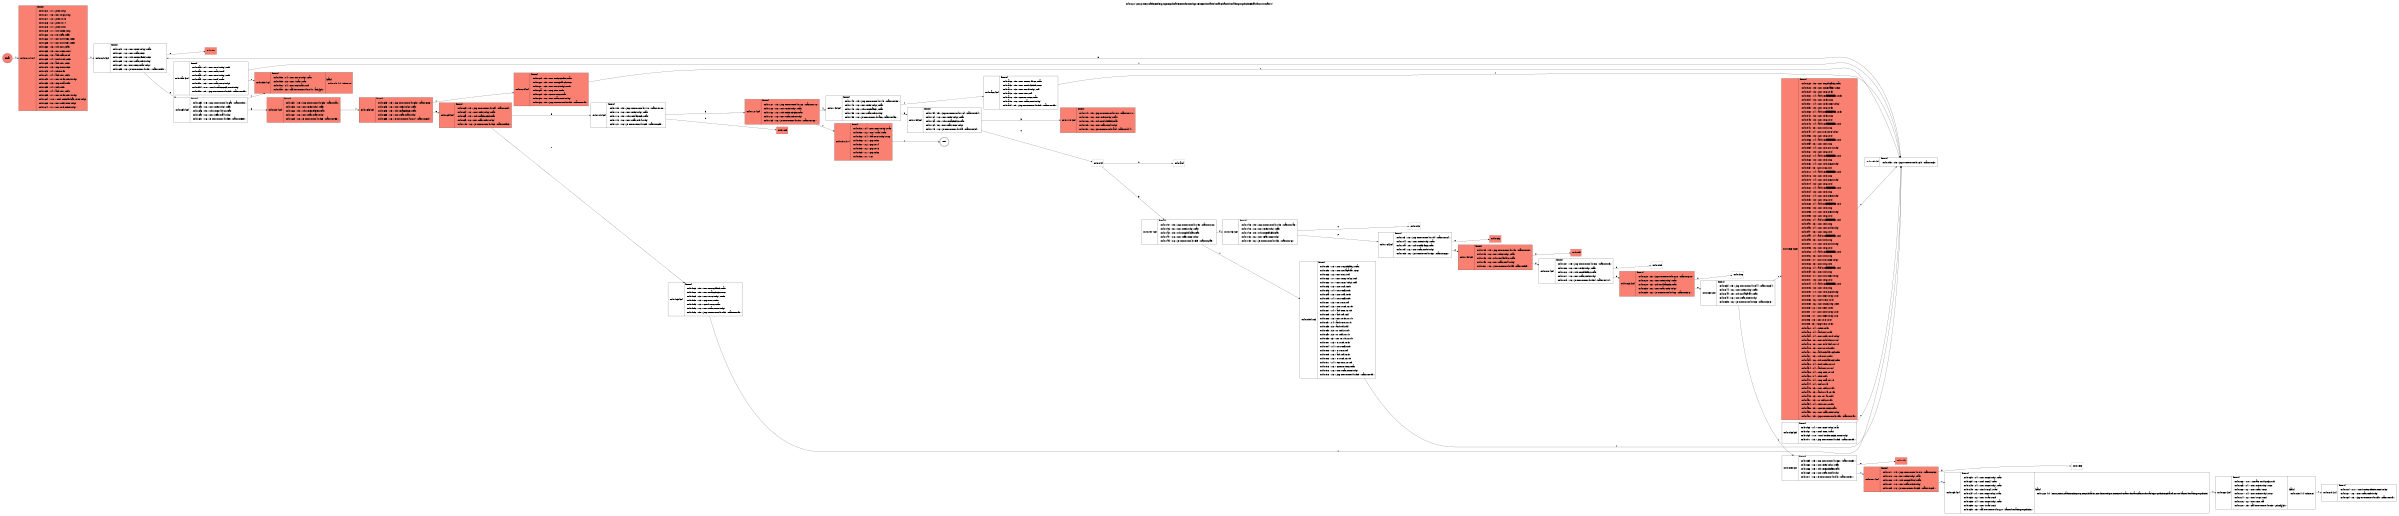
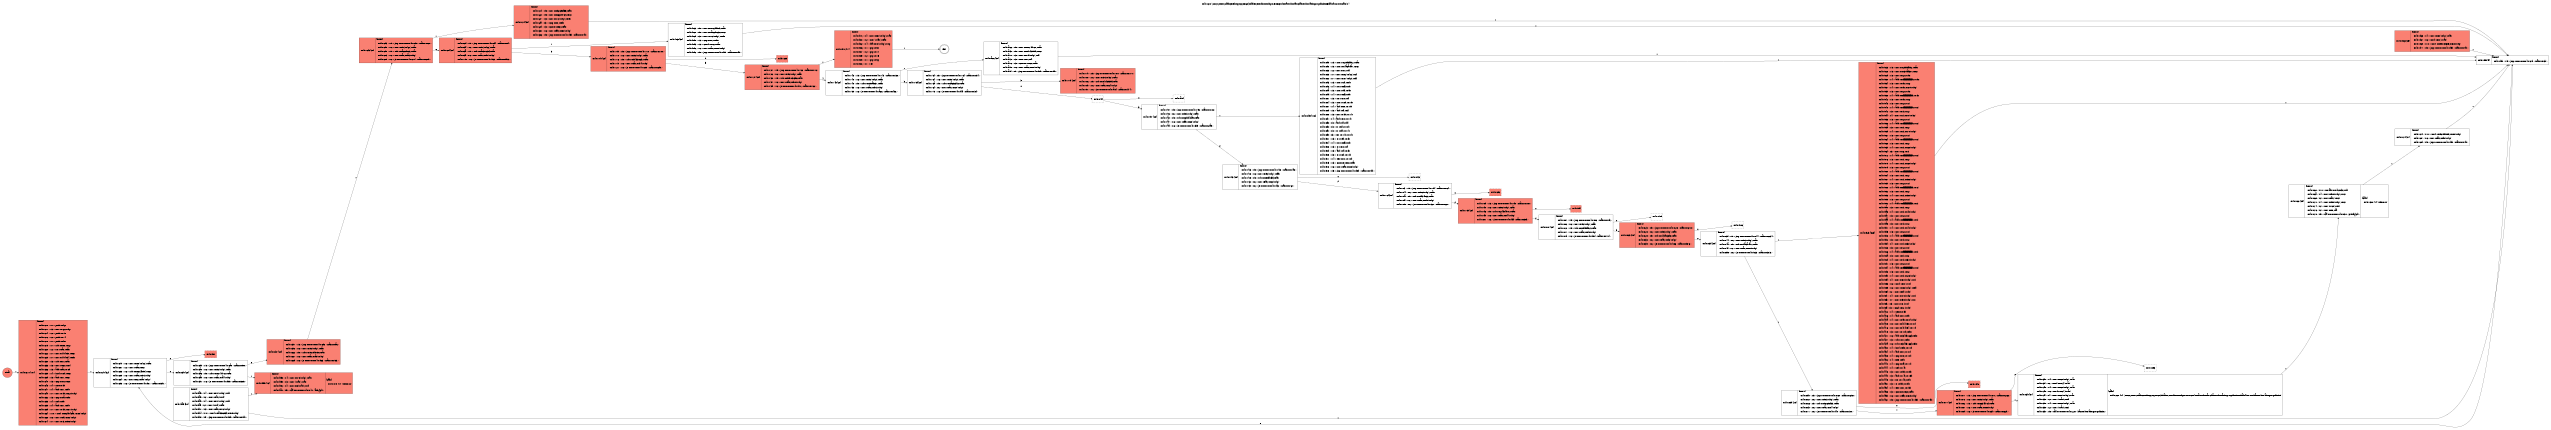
none -> (2481, 101)
(628, 115) -> (628, 59)
(1819, 433) -> (2432, 41)
